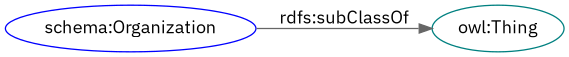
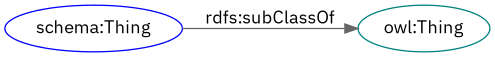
(131, 29) -> (94, 29)
